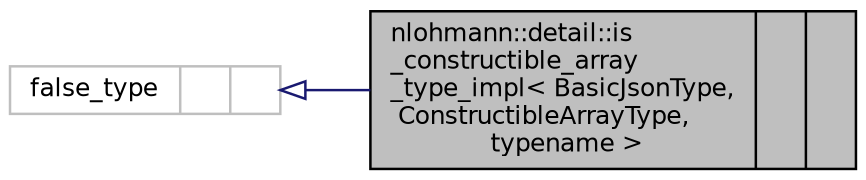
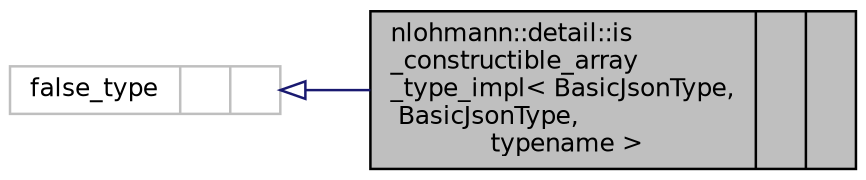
(541, 116) -> (486, 116)
